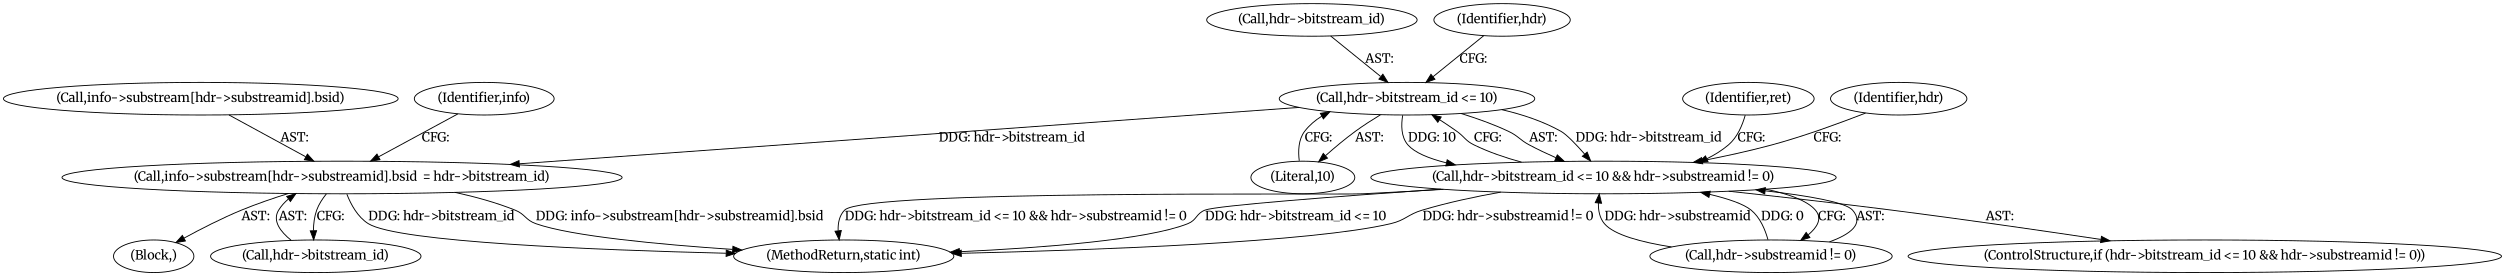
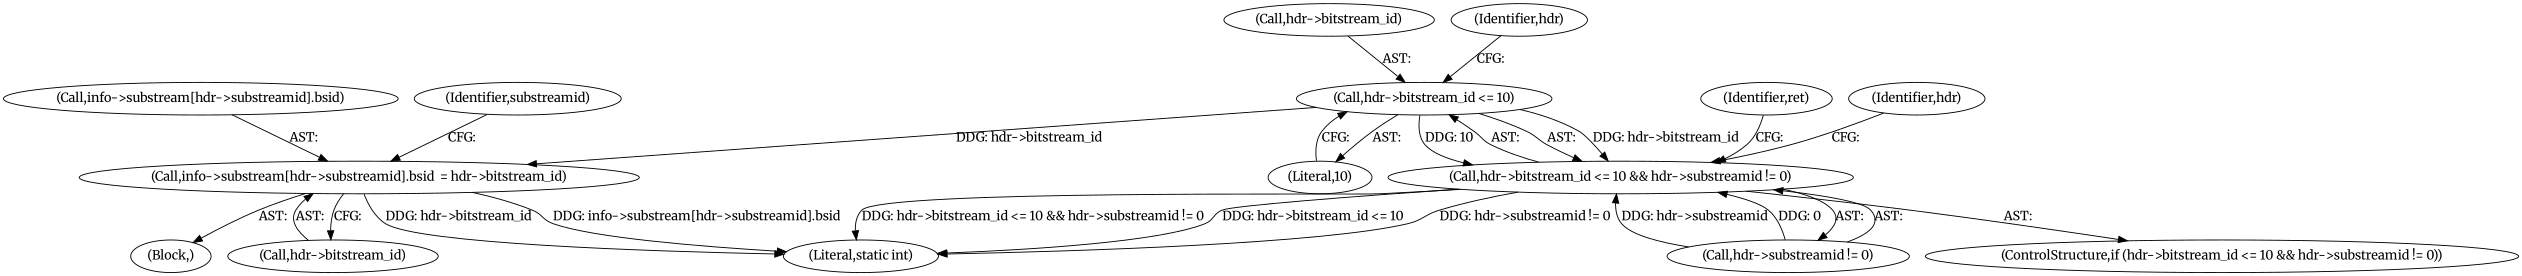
(484, 99) -> (518, 99)
(1489, 138) -> (1507, 138)
(1833, 217) -> (1851, 217)
(844, 256) -> (861, 256)
